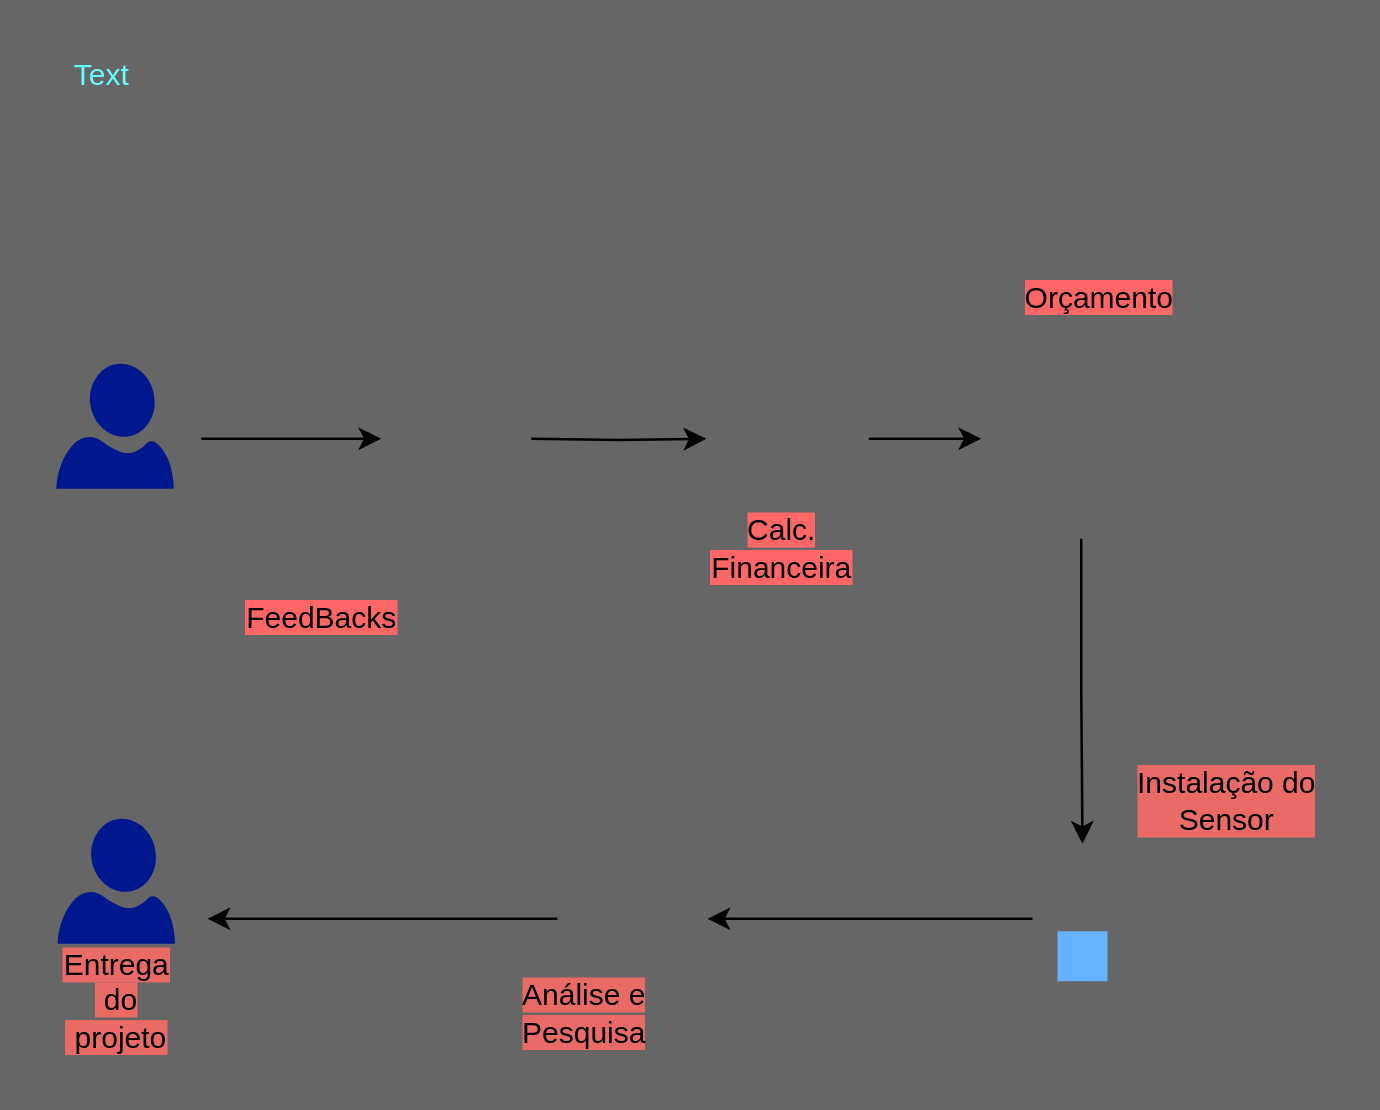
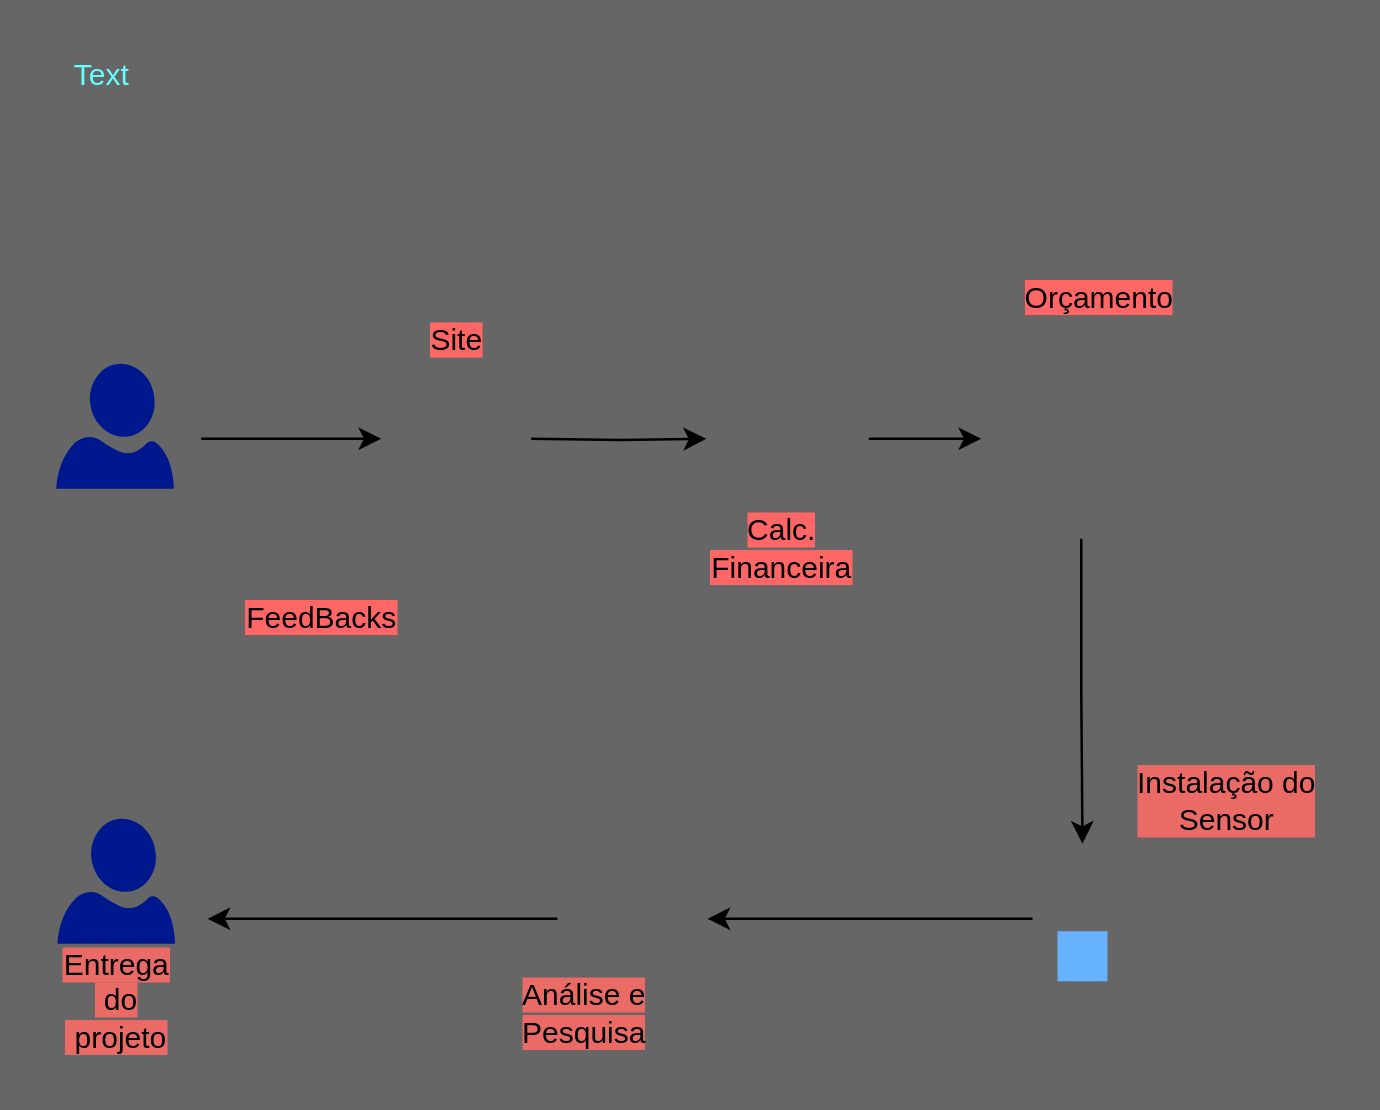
none -> (456, 341)
